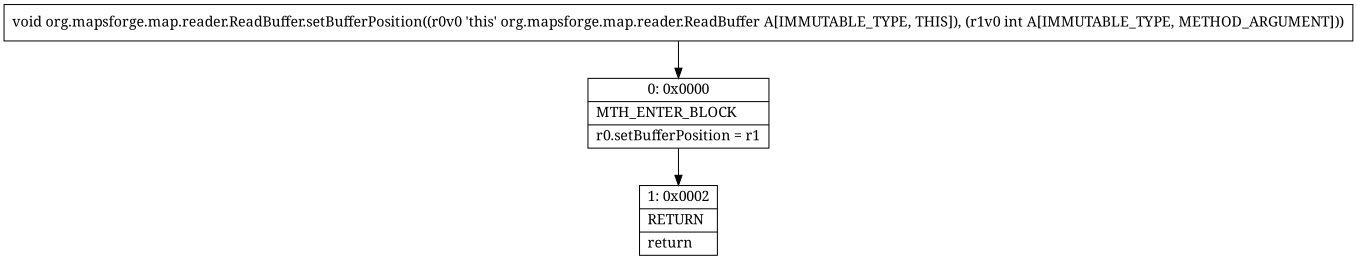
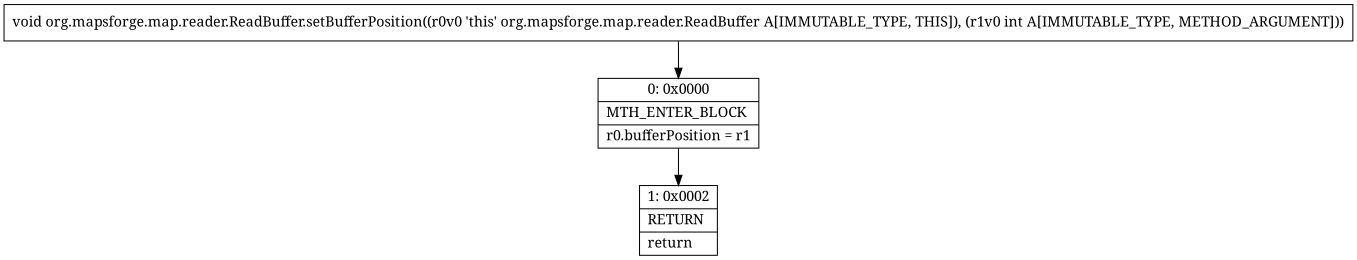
(678, 136) -> (678, 136)
